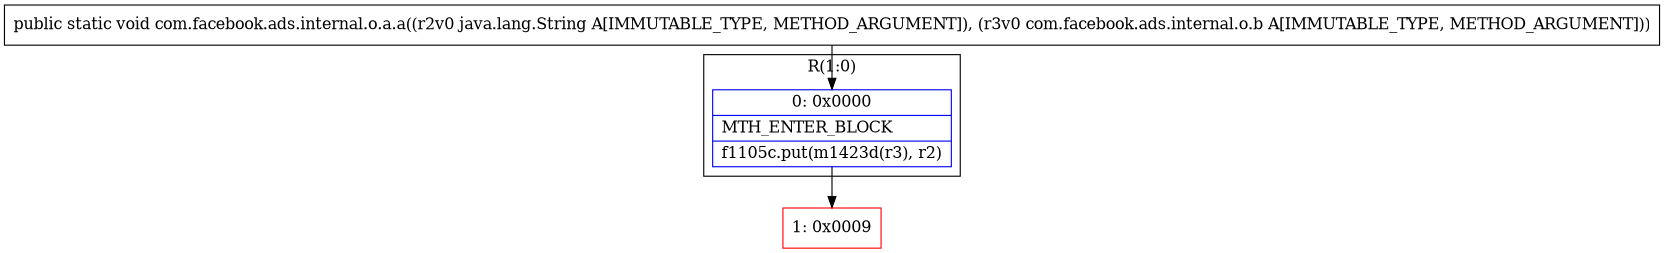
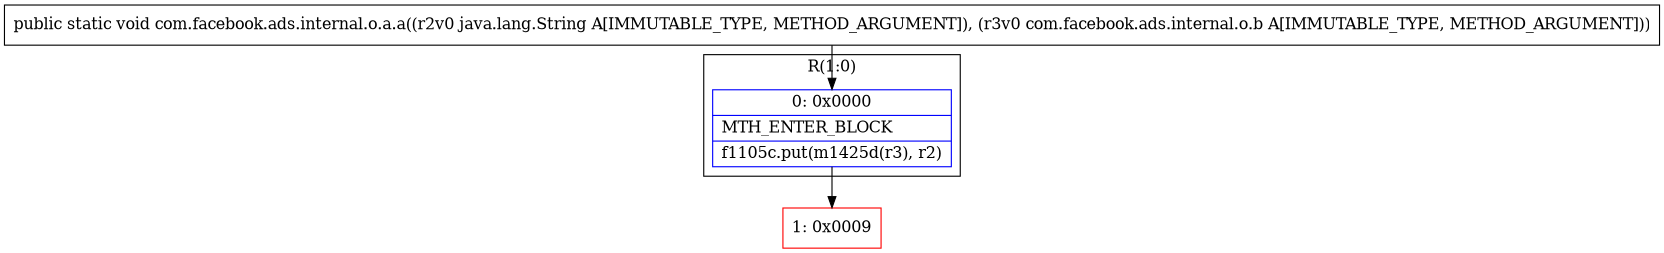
(832, 153) -> (832, 153)
